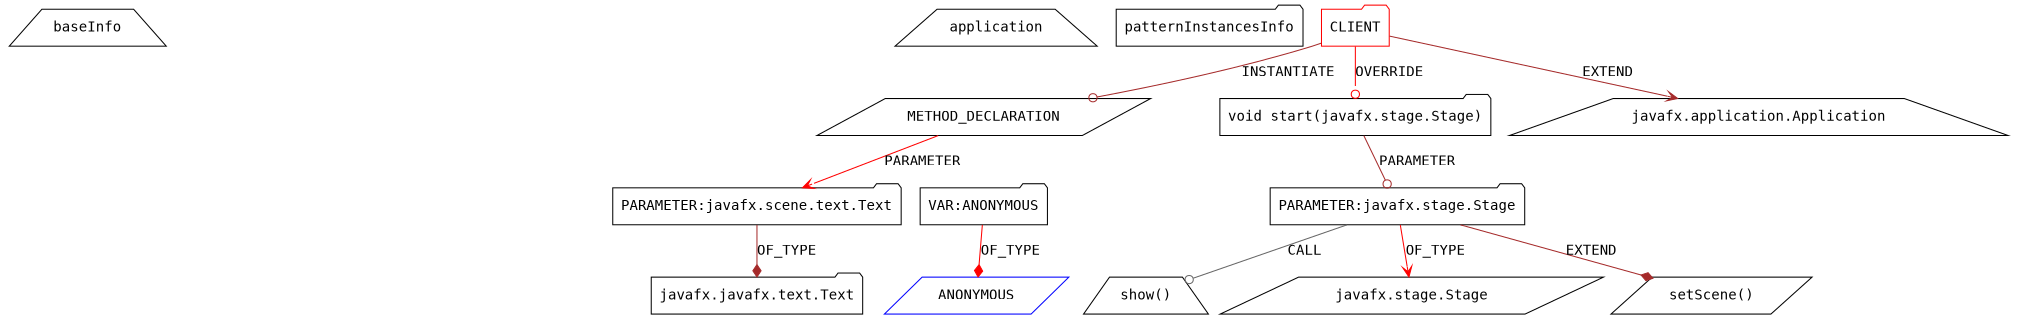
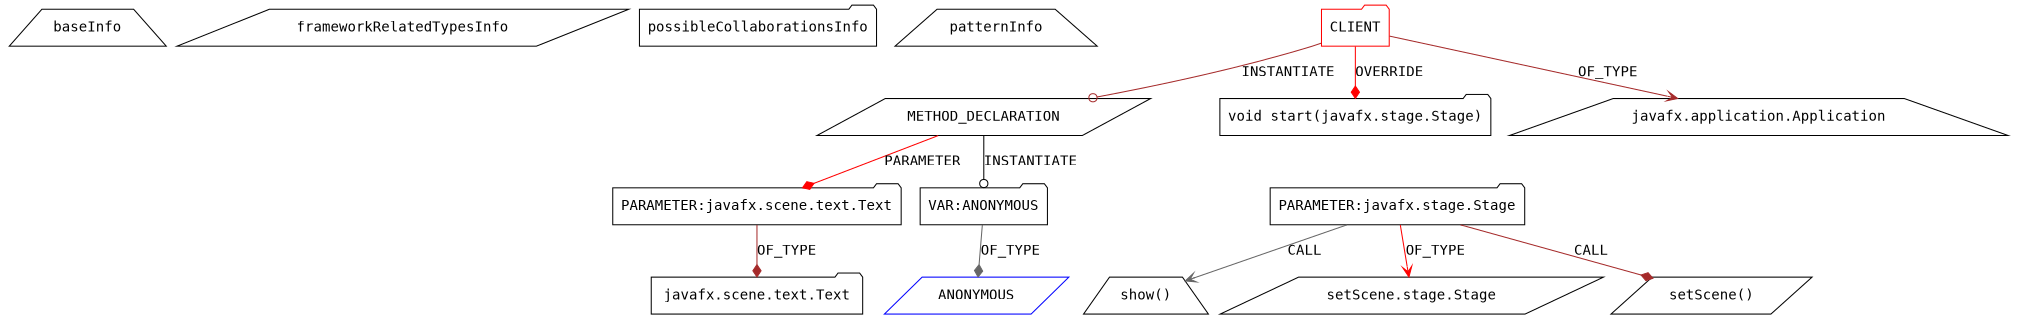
none -> (403, 28)
none -> (758, 28)
(996, 28) -> (996, 28)
(1210, 28) -> none
(1355, 66) -> (1355, 66)
(1608, 72) -> (1608, 72)
none -> (984, 158)
(1375, 158) -> none
(876, 159) -> (876, 159)
(981, 245) -> (981, 245)
(1591, 251) -> (1591, 251)
(1270, 252) -> (1270, 252)
(757, 296) -> (757, 296)
(1412, 296) -> (1412, 296)
